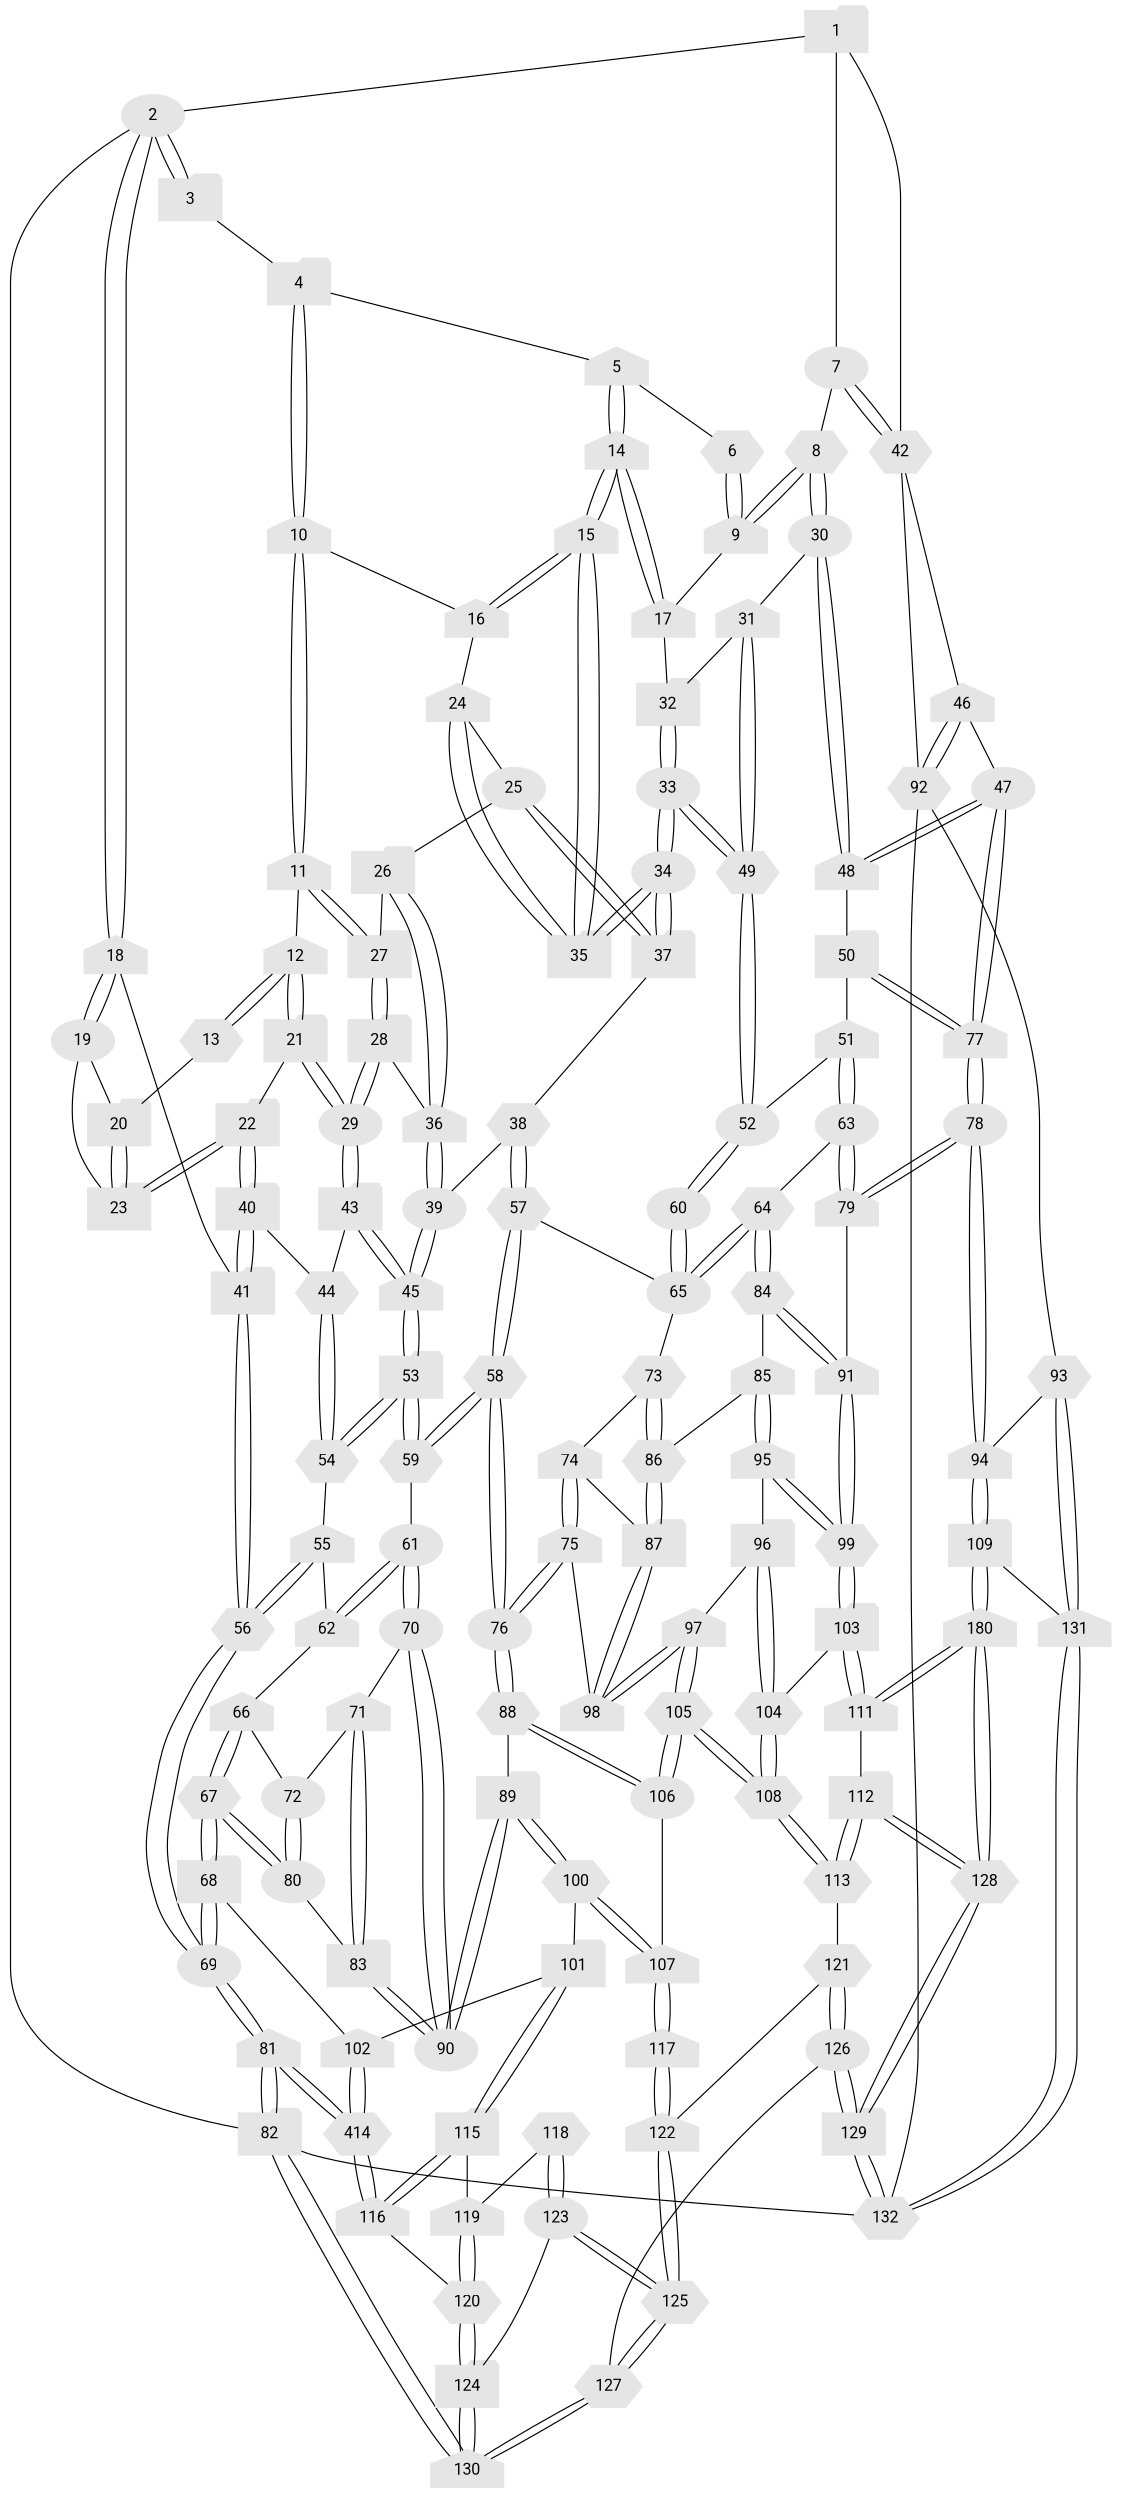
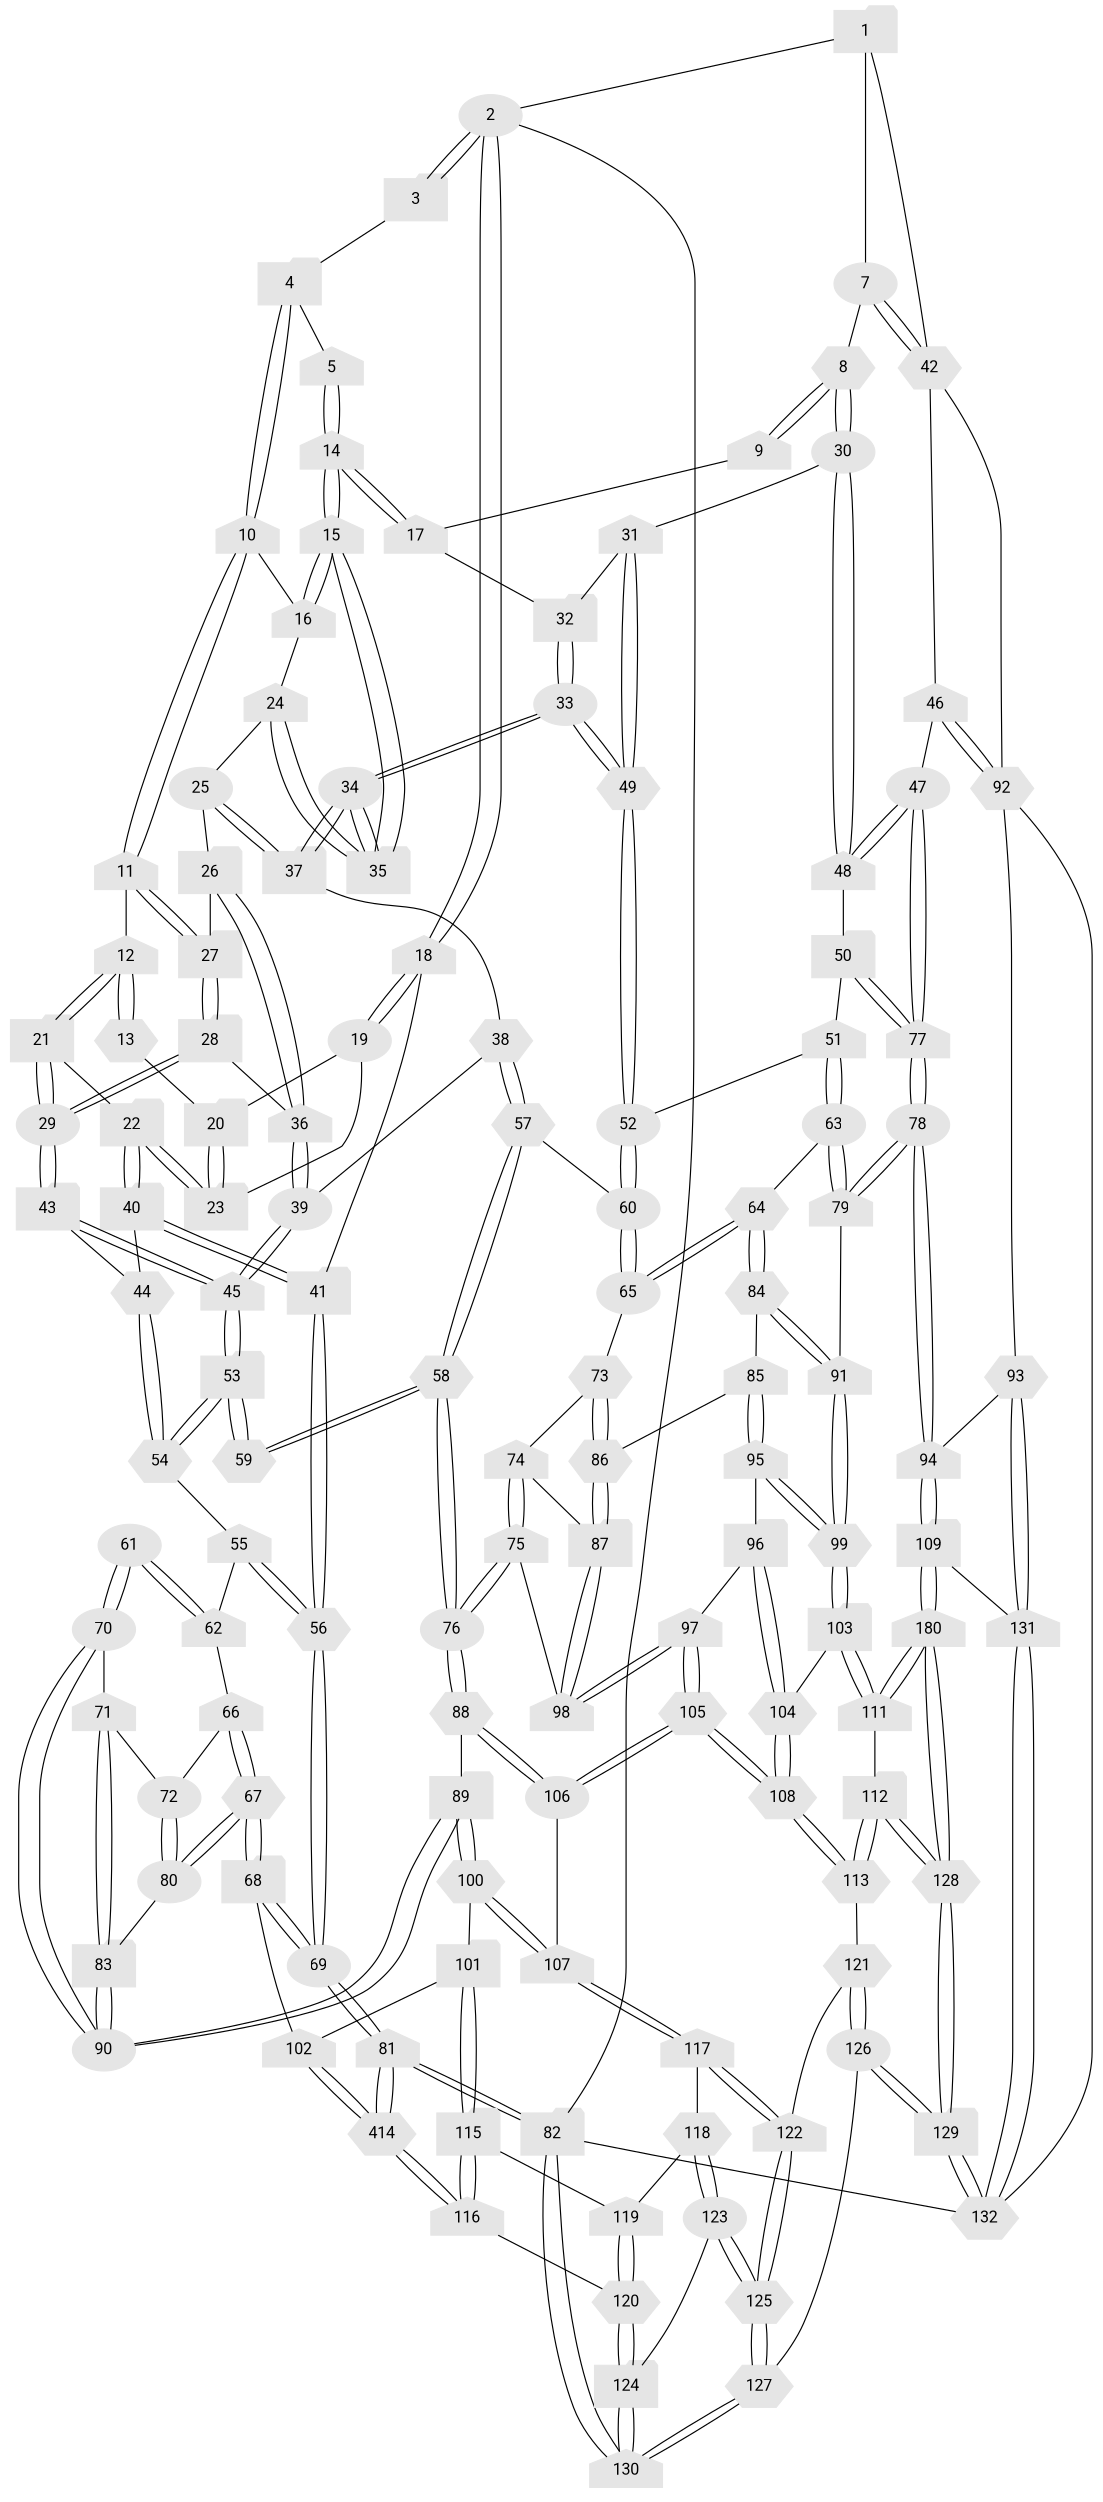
(732, 452) -> none
(597, 1250) -> (576, 1167)
(411, 1503) -> none
none -> (697, 2090)
